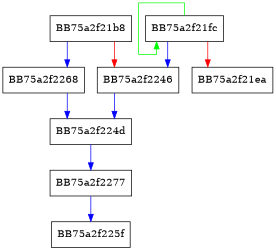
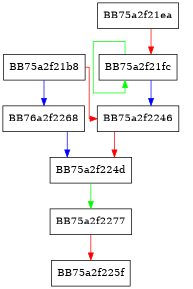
(208, 51) -> (151, 38)
(44, 80) -> (44, 119)
(114, 102) -> (114, 141)
(91, 154) -> (91, 192)
(91, 205) -> (91, 244)
